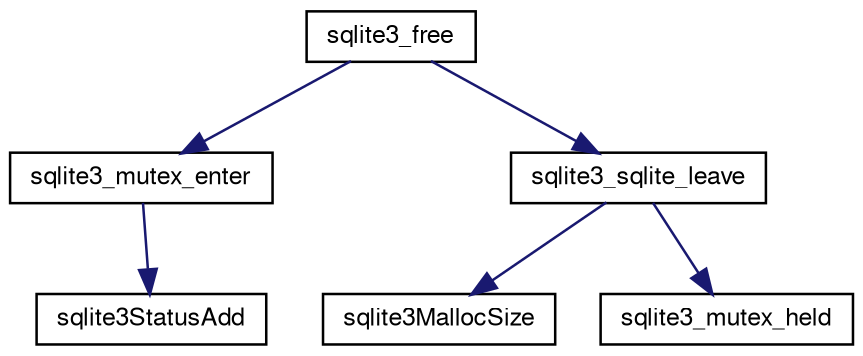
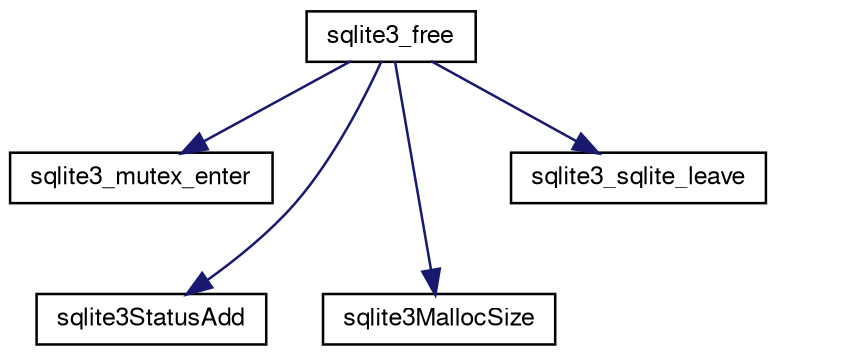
(145, 236) -> (311, 184)
(549, 241) -> (413, 165)
(727, 319) -> none
